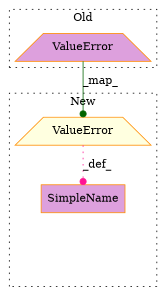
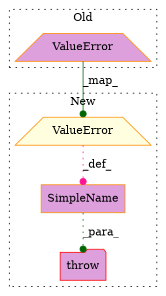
none -> (83, 266)
